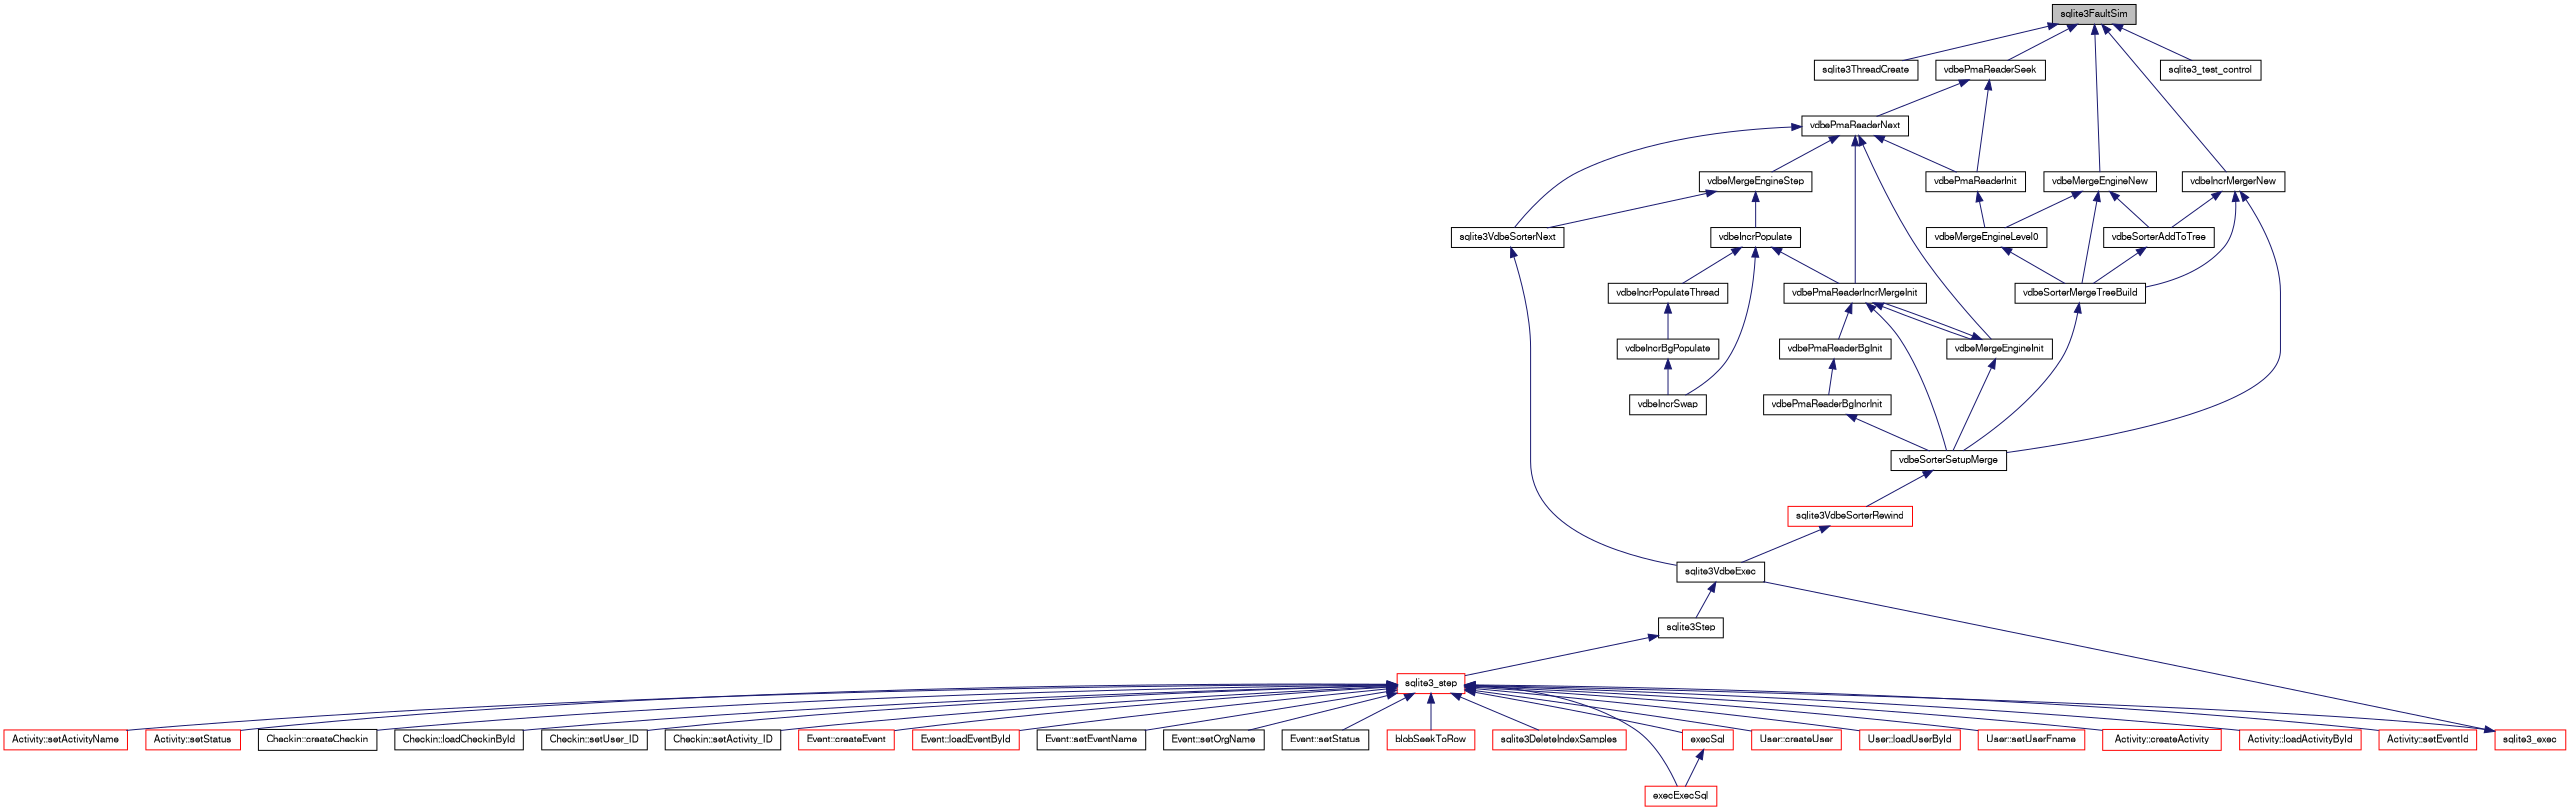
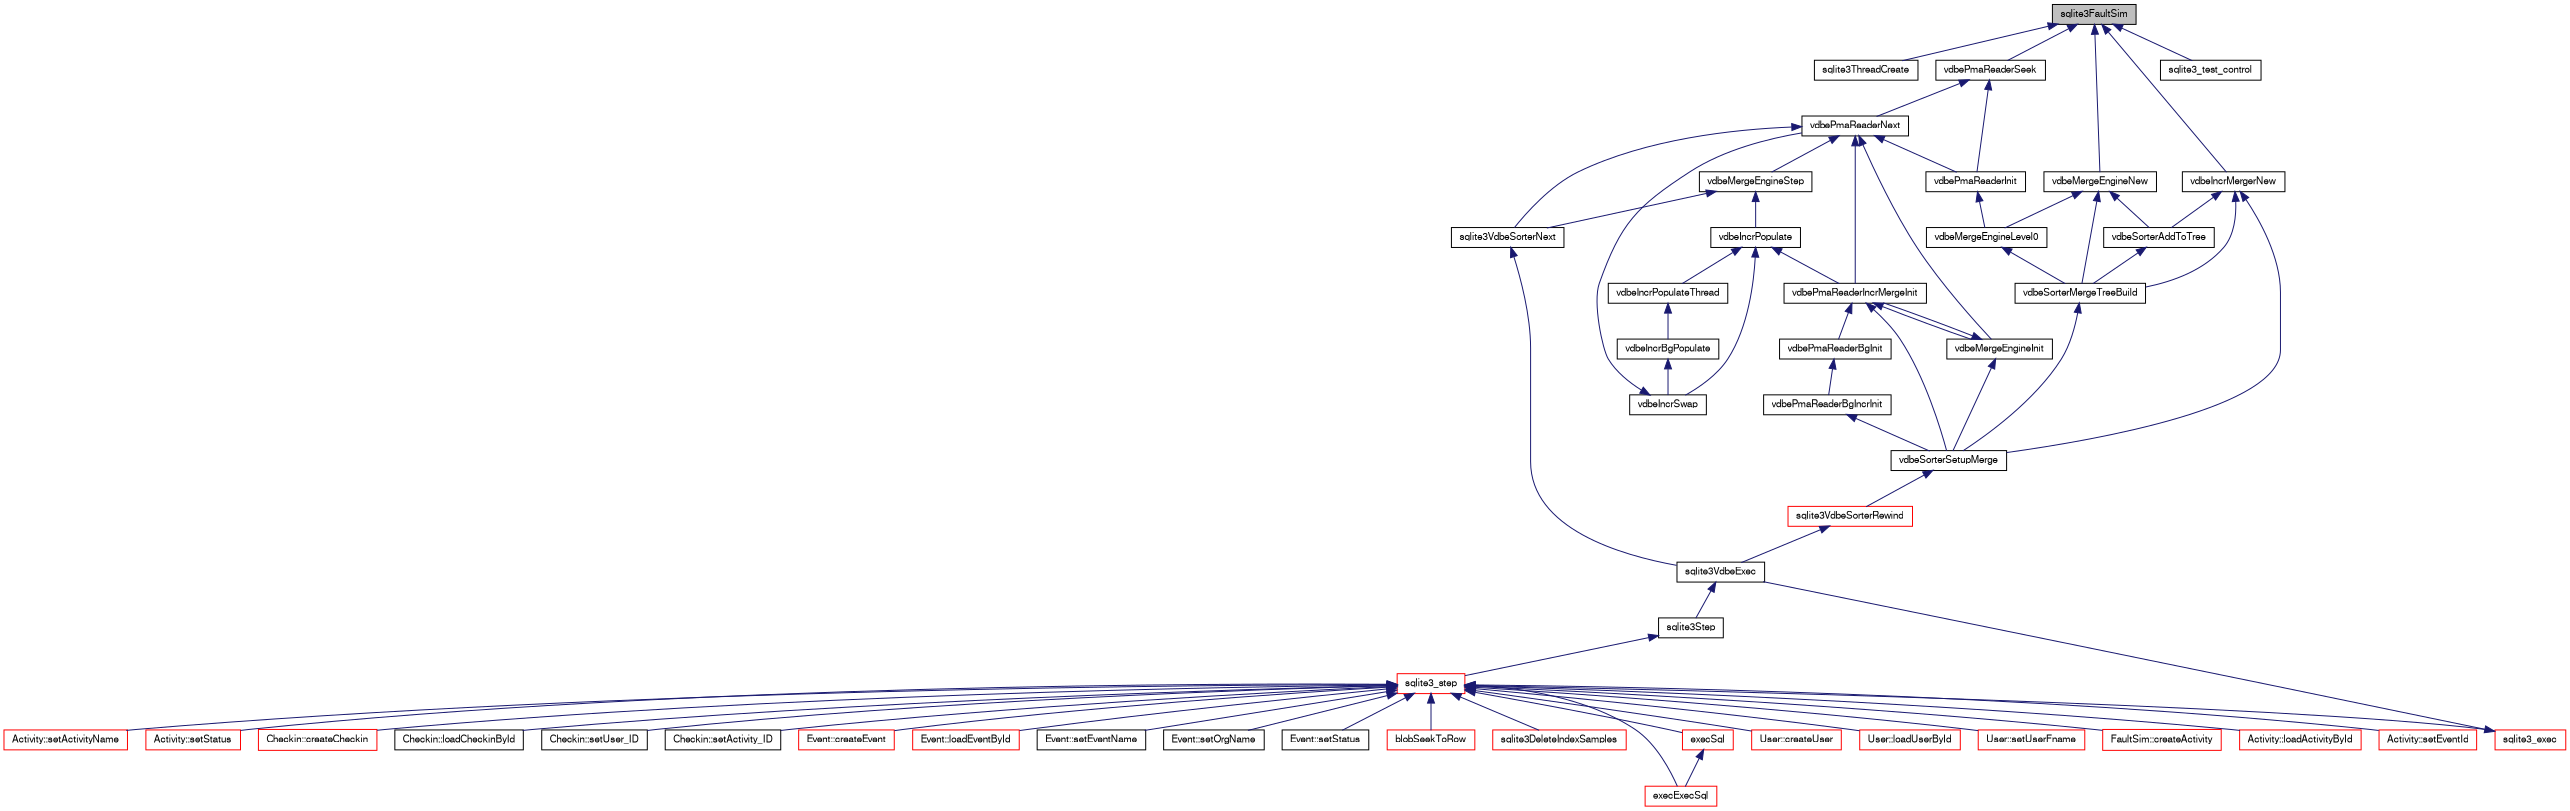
none -> (1632, 219)
(318, 740) -> (318, 740)
(2162, 740) -> (2162, 740)
